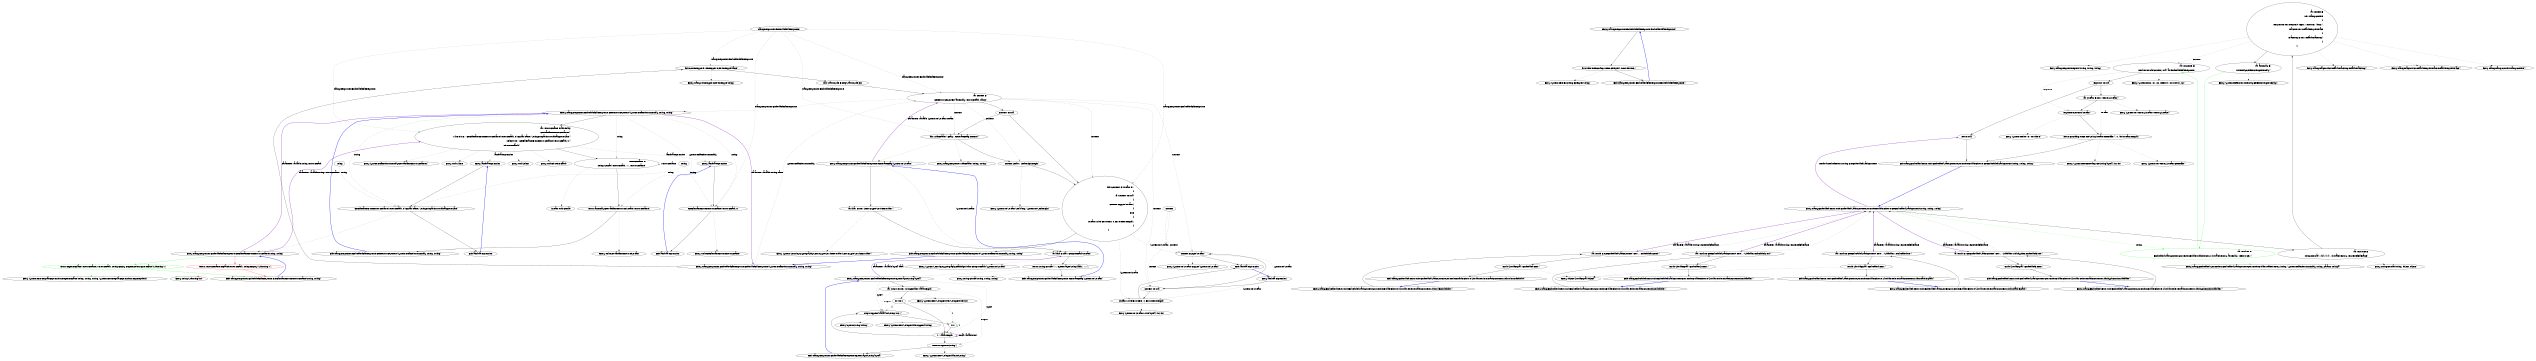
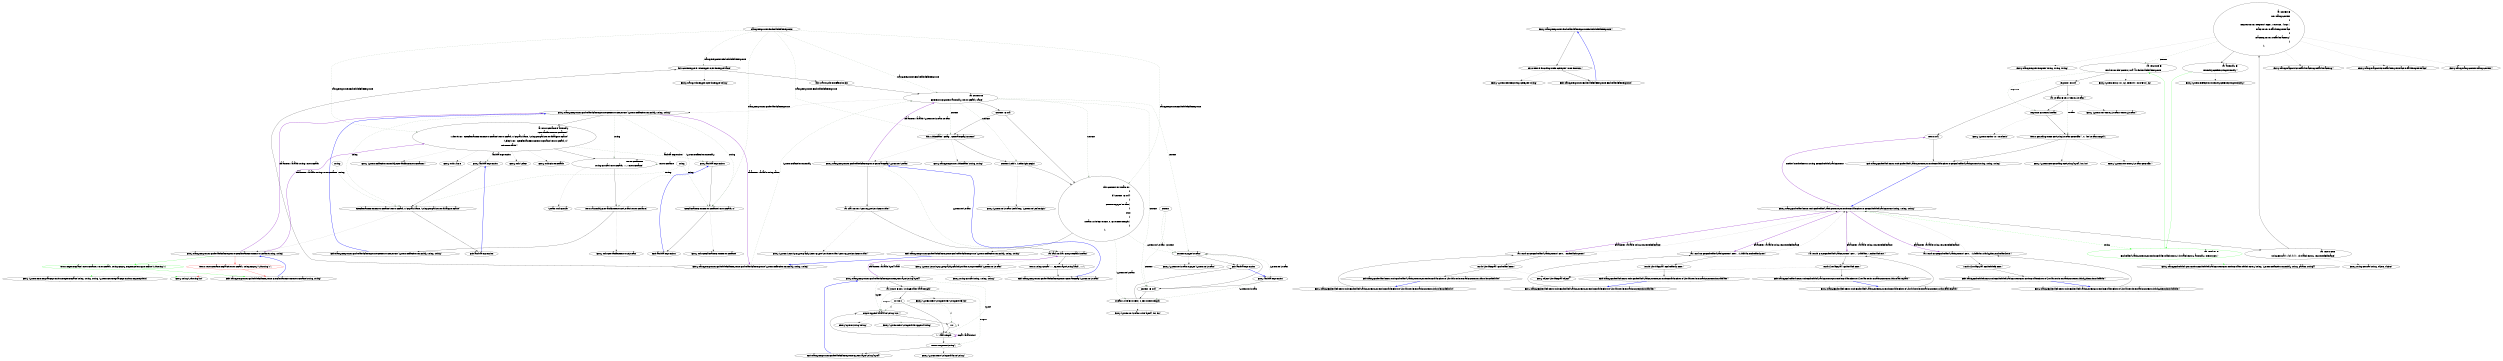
(842, 83) -> (832, 83)
